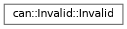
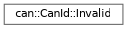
(64, 14) -> (64, 14)
